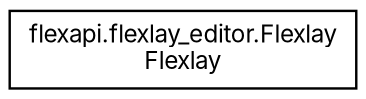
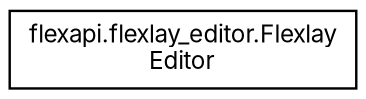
(183, 50) -> (183, 50)
